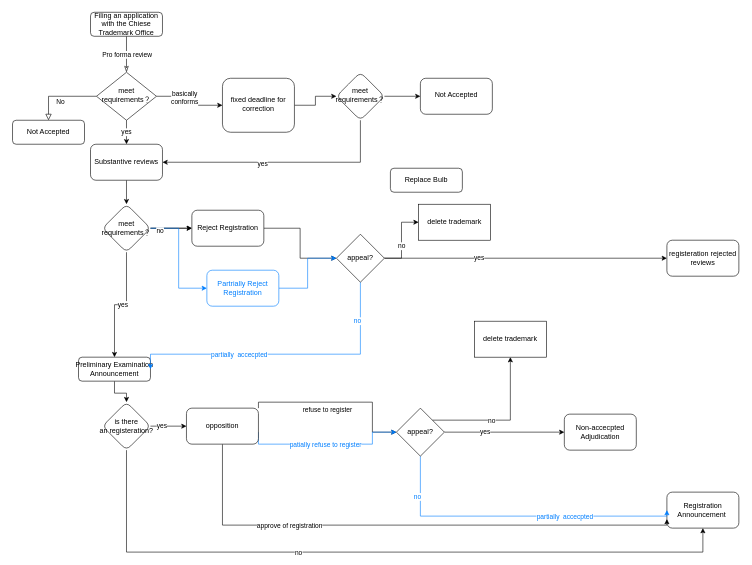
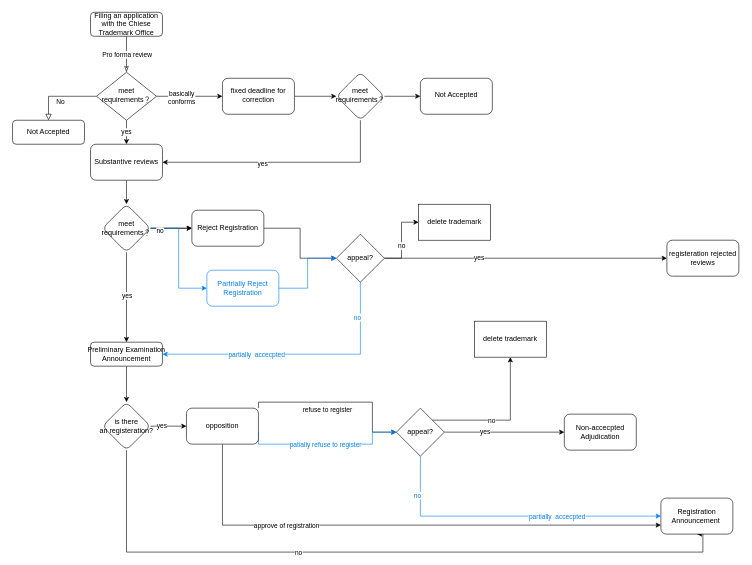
(258, 105) -> (258, 96)
(426, 180) -> none
(114, 369) -> (126, 354)
(703, 510) -> (697, 516)
